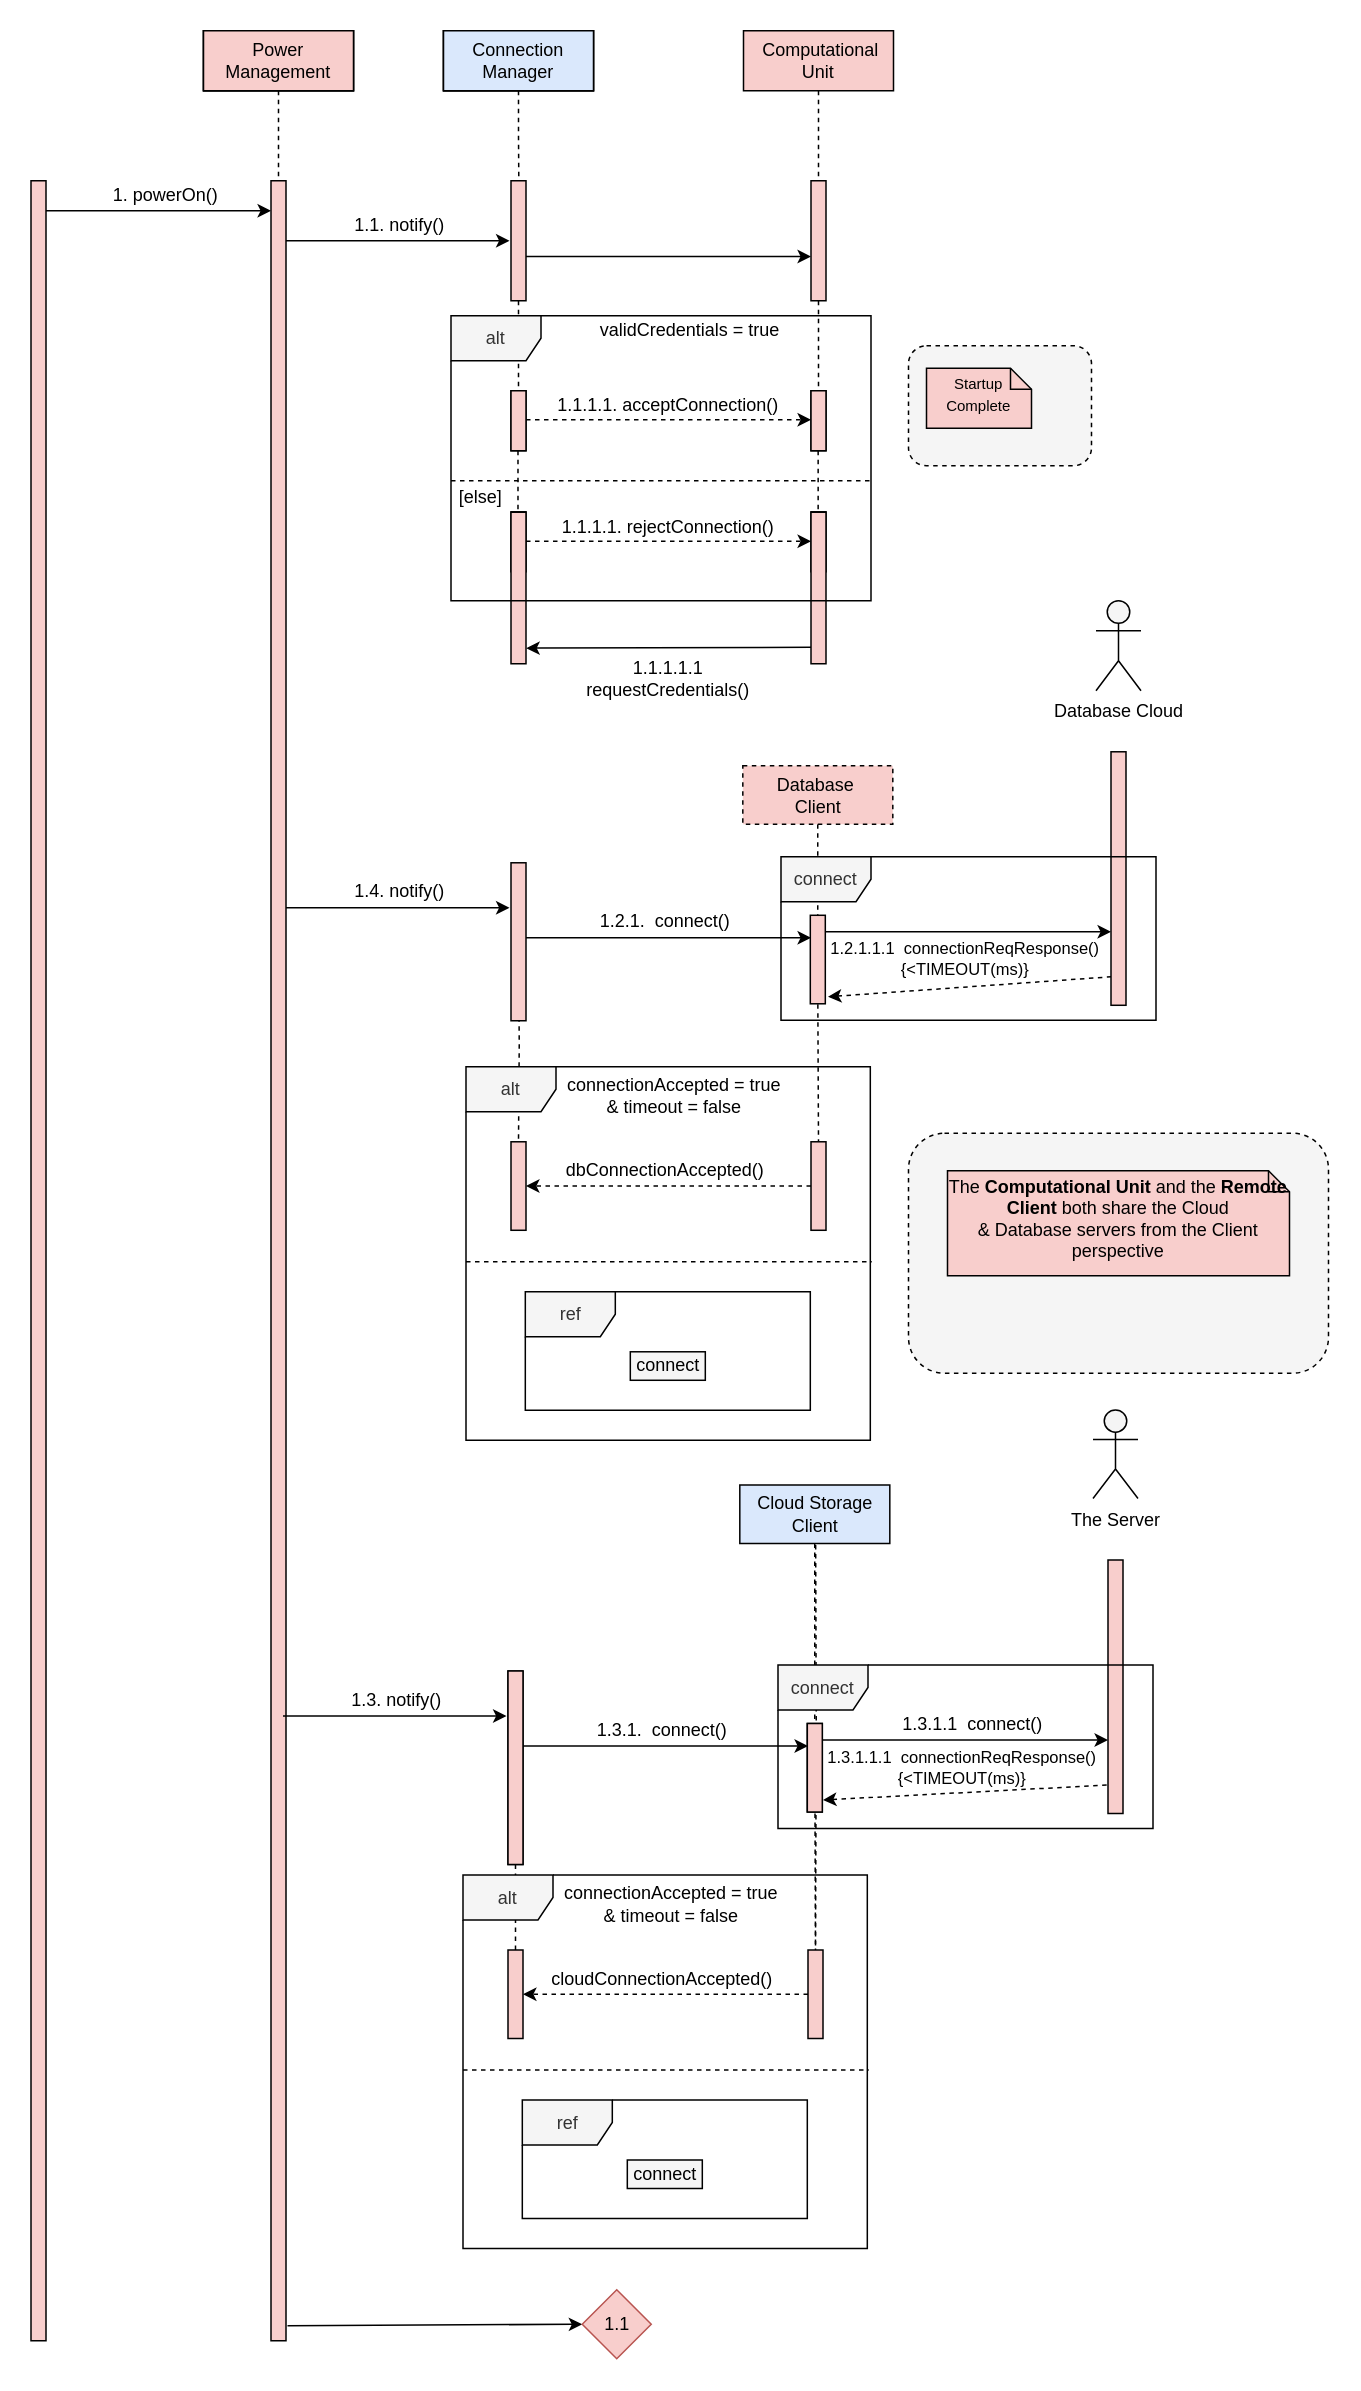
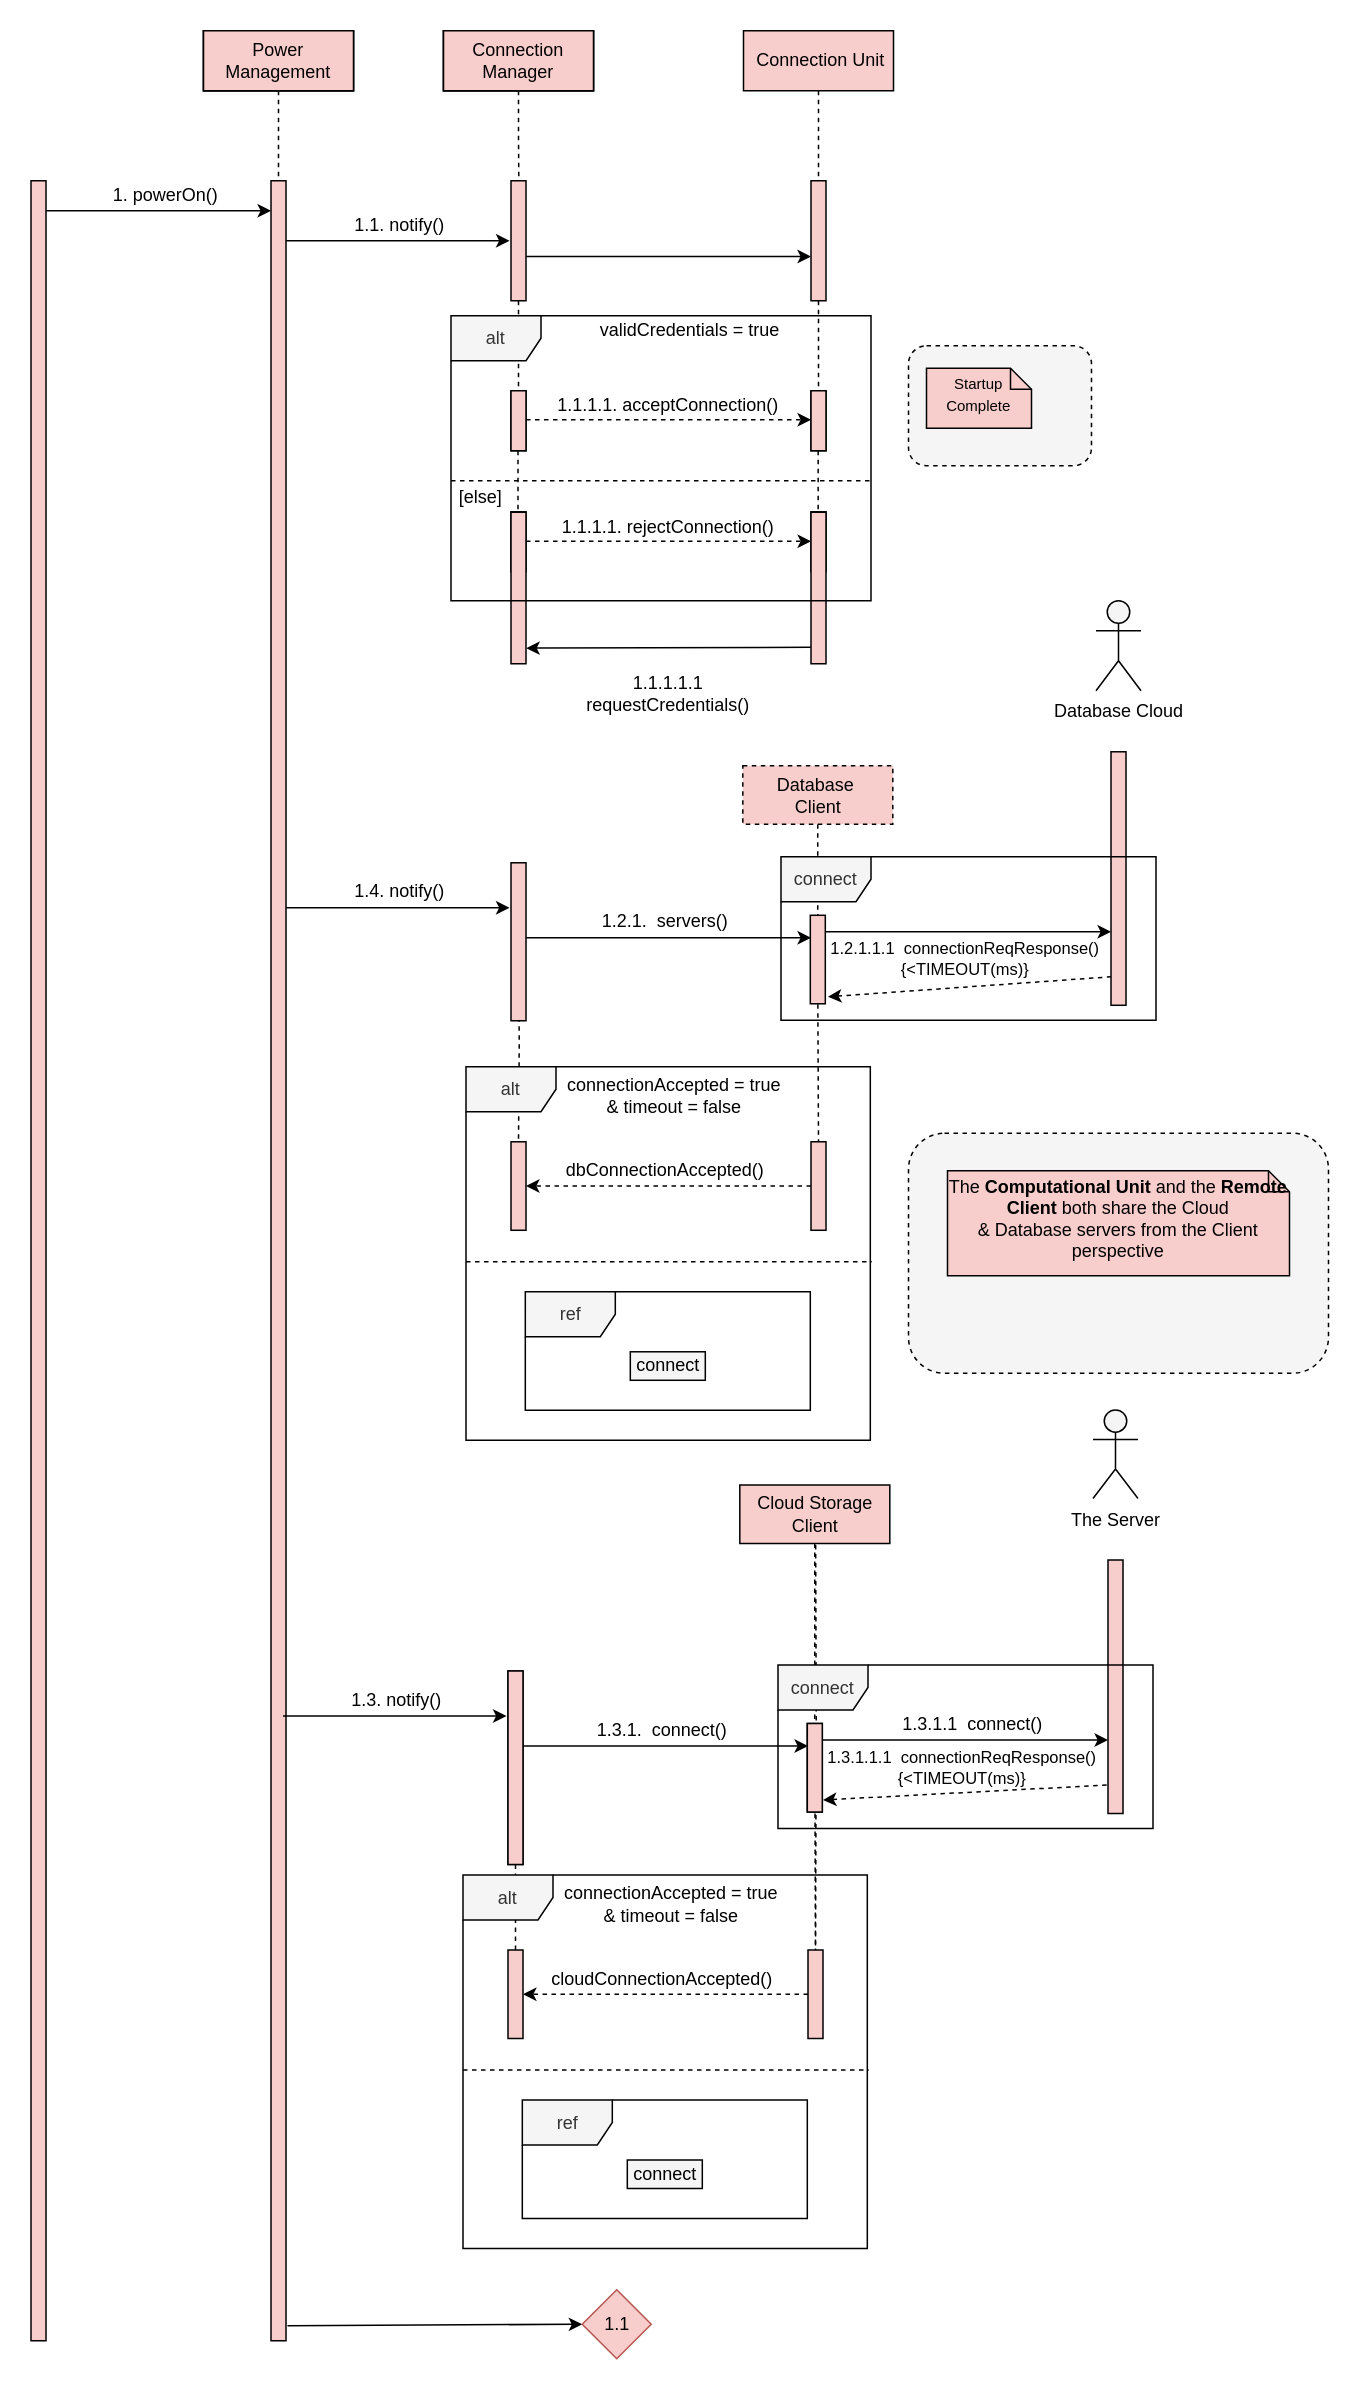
(518, 61) -> (518, 61)
(818, 61) -> (818, 61)
(668, 679) -> (668, 694)
(665, 922) -> (665, 922)
(815, 1514) -> (815, 1514)
